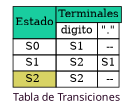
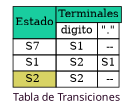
(35, 46) -> (35, 46)
